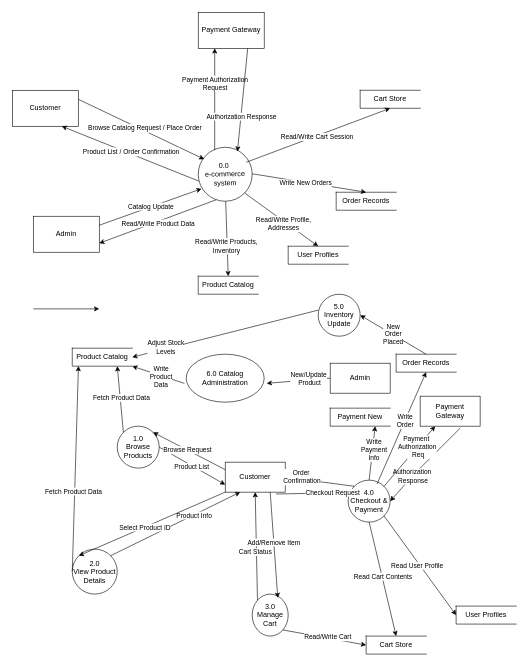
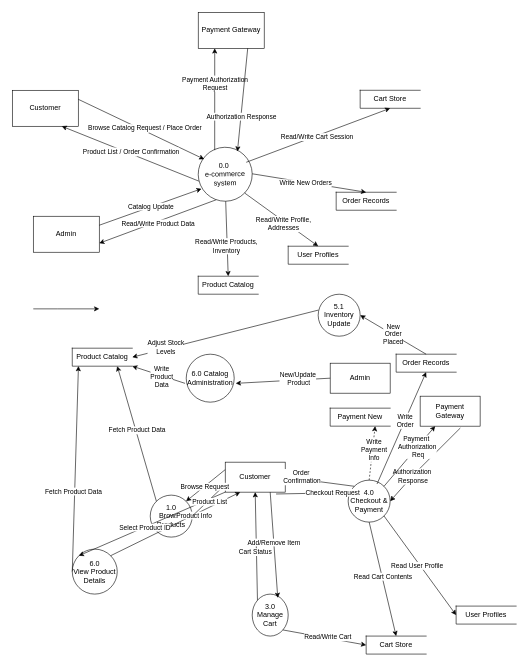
(339, 315) -> (339, 315)
(225, 378) -> (210, 378)
(138, 447) -> (171, 516)
(370, 470) -> (370, 470)
(95, 572) -> (95, 572)
